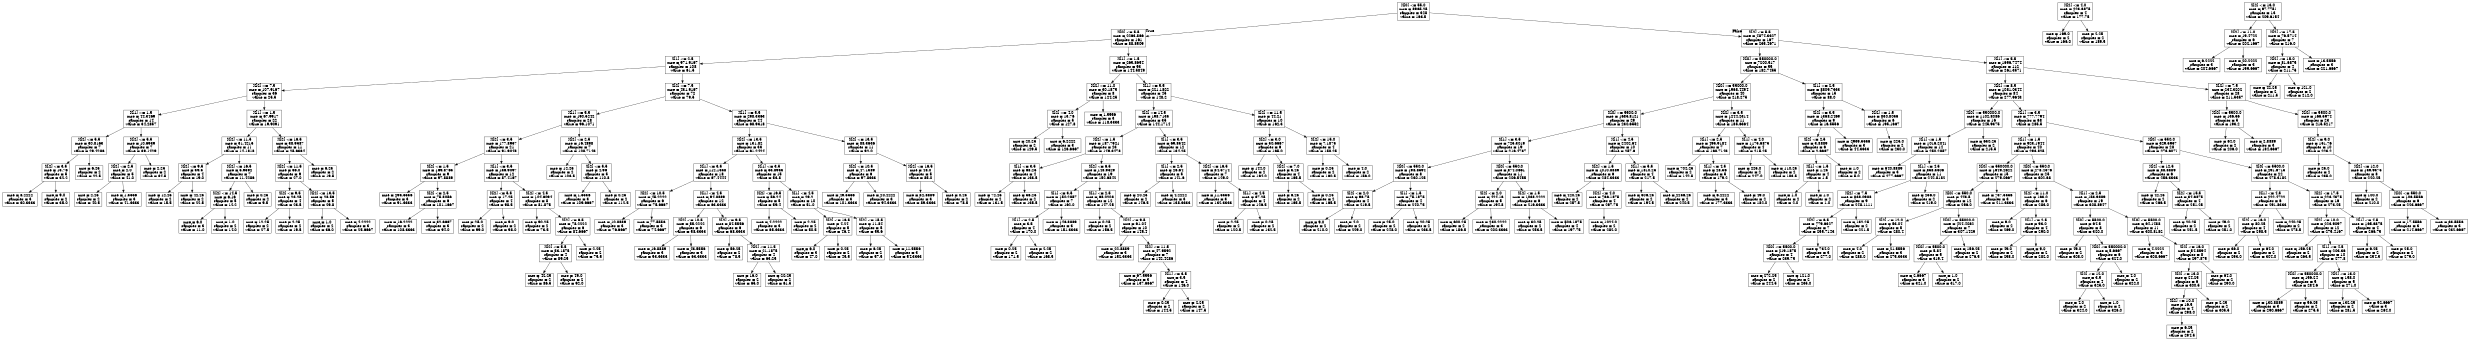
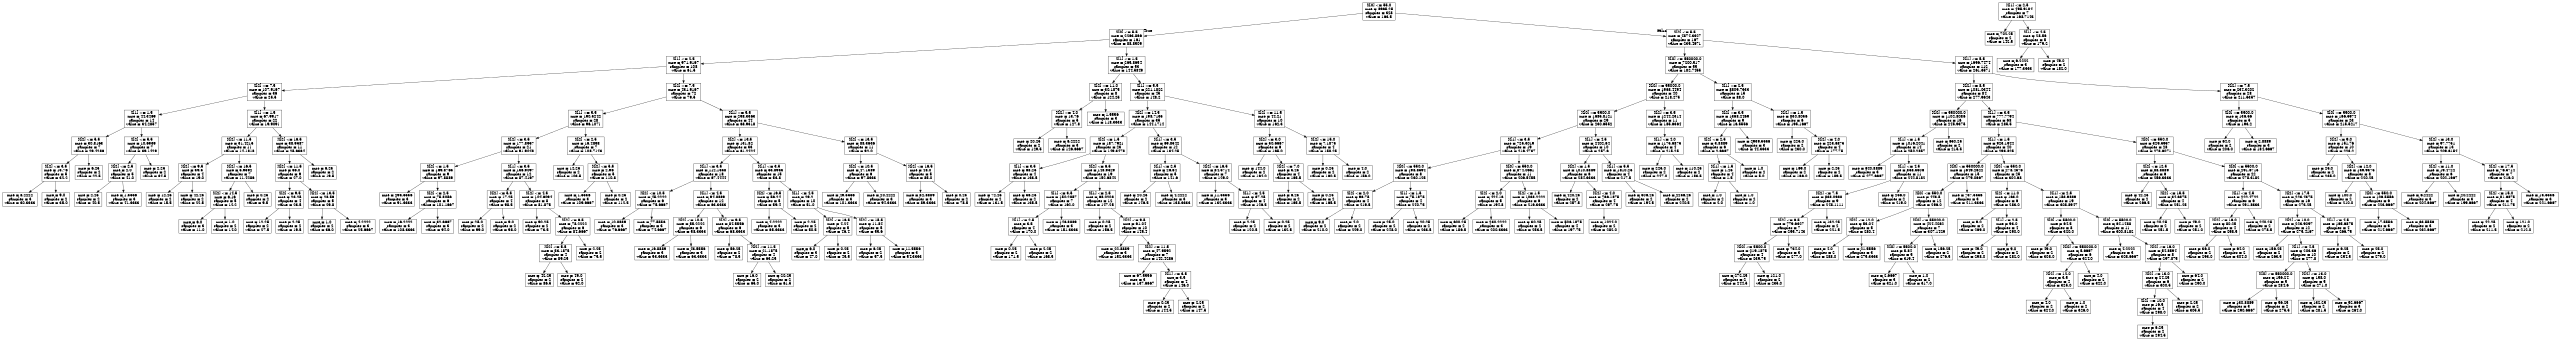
(1722, 131) -> none
none -> (1809, 131)
none -> (2390, 132)
(1138, 280) -> (1138, 280)
(2378, 307) -> (2349, 307)
